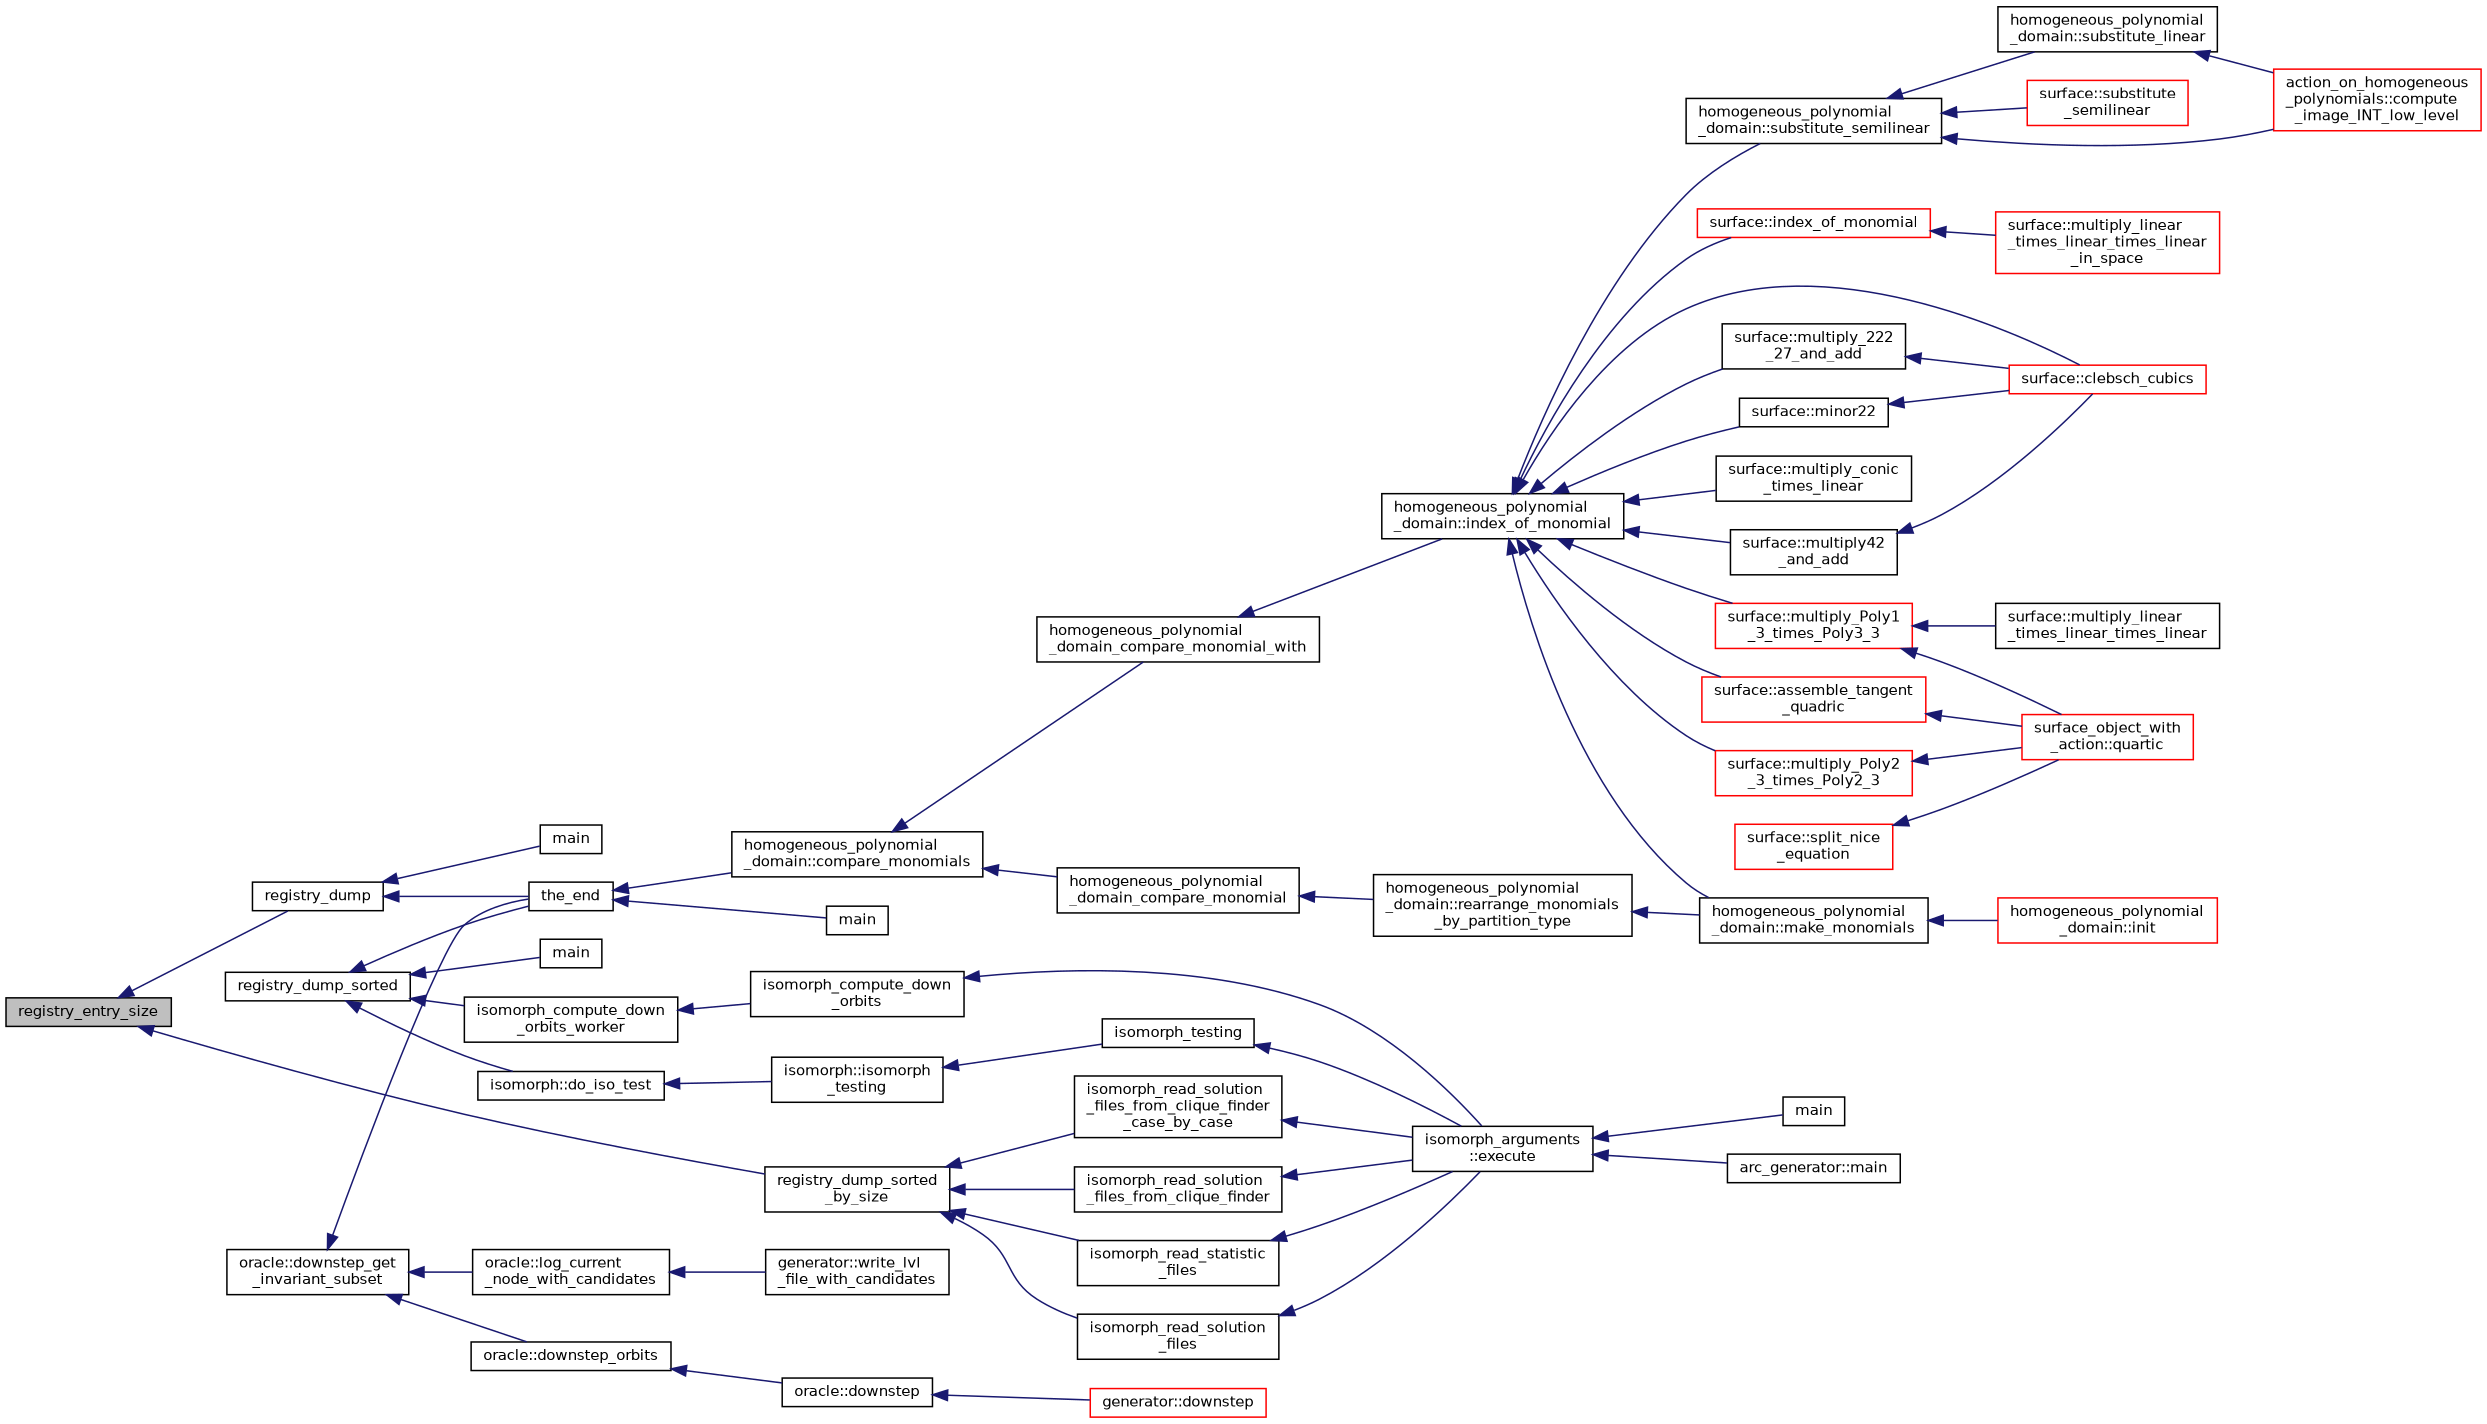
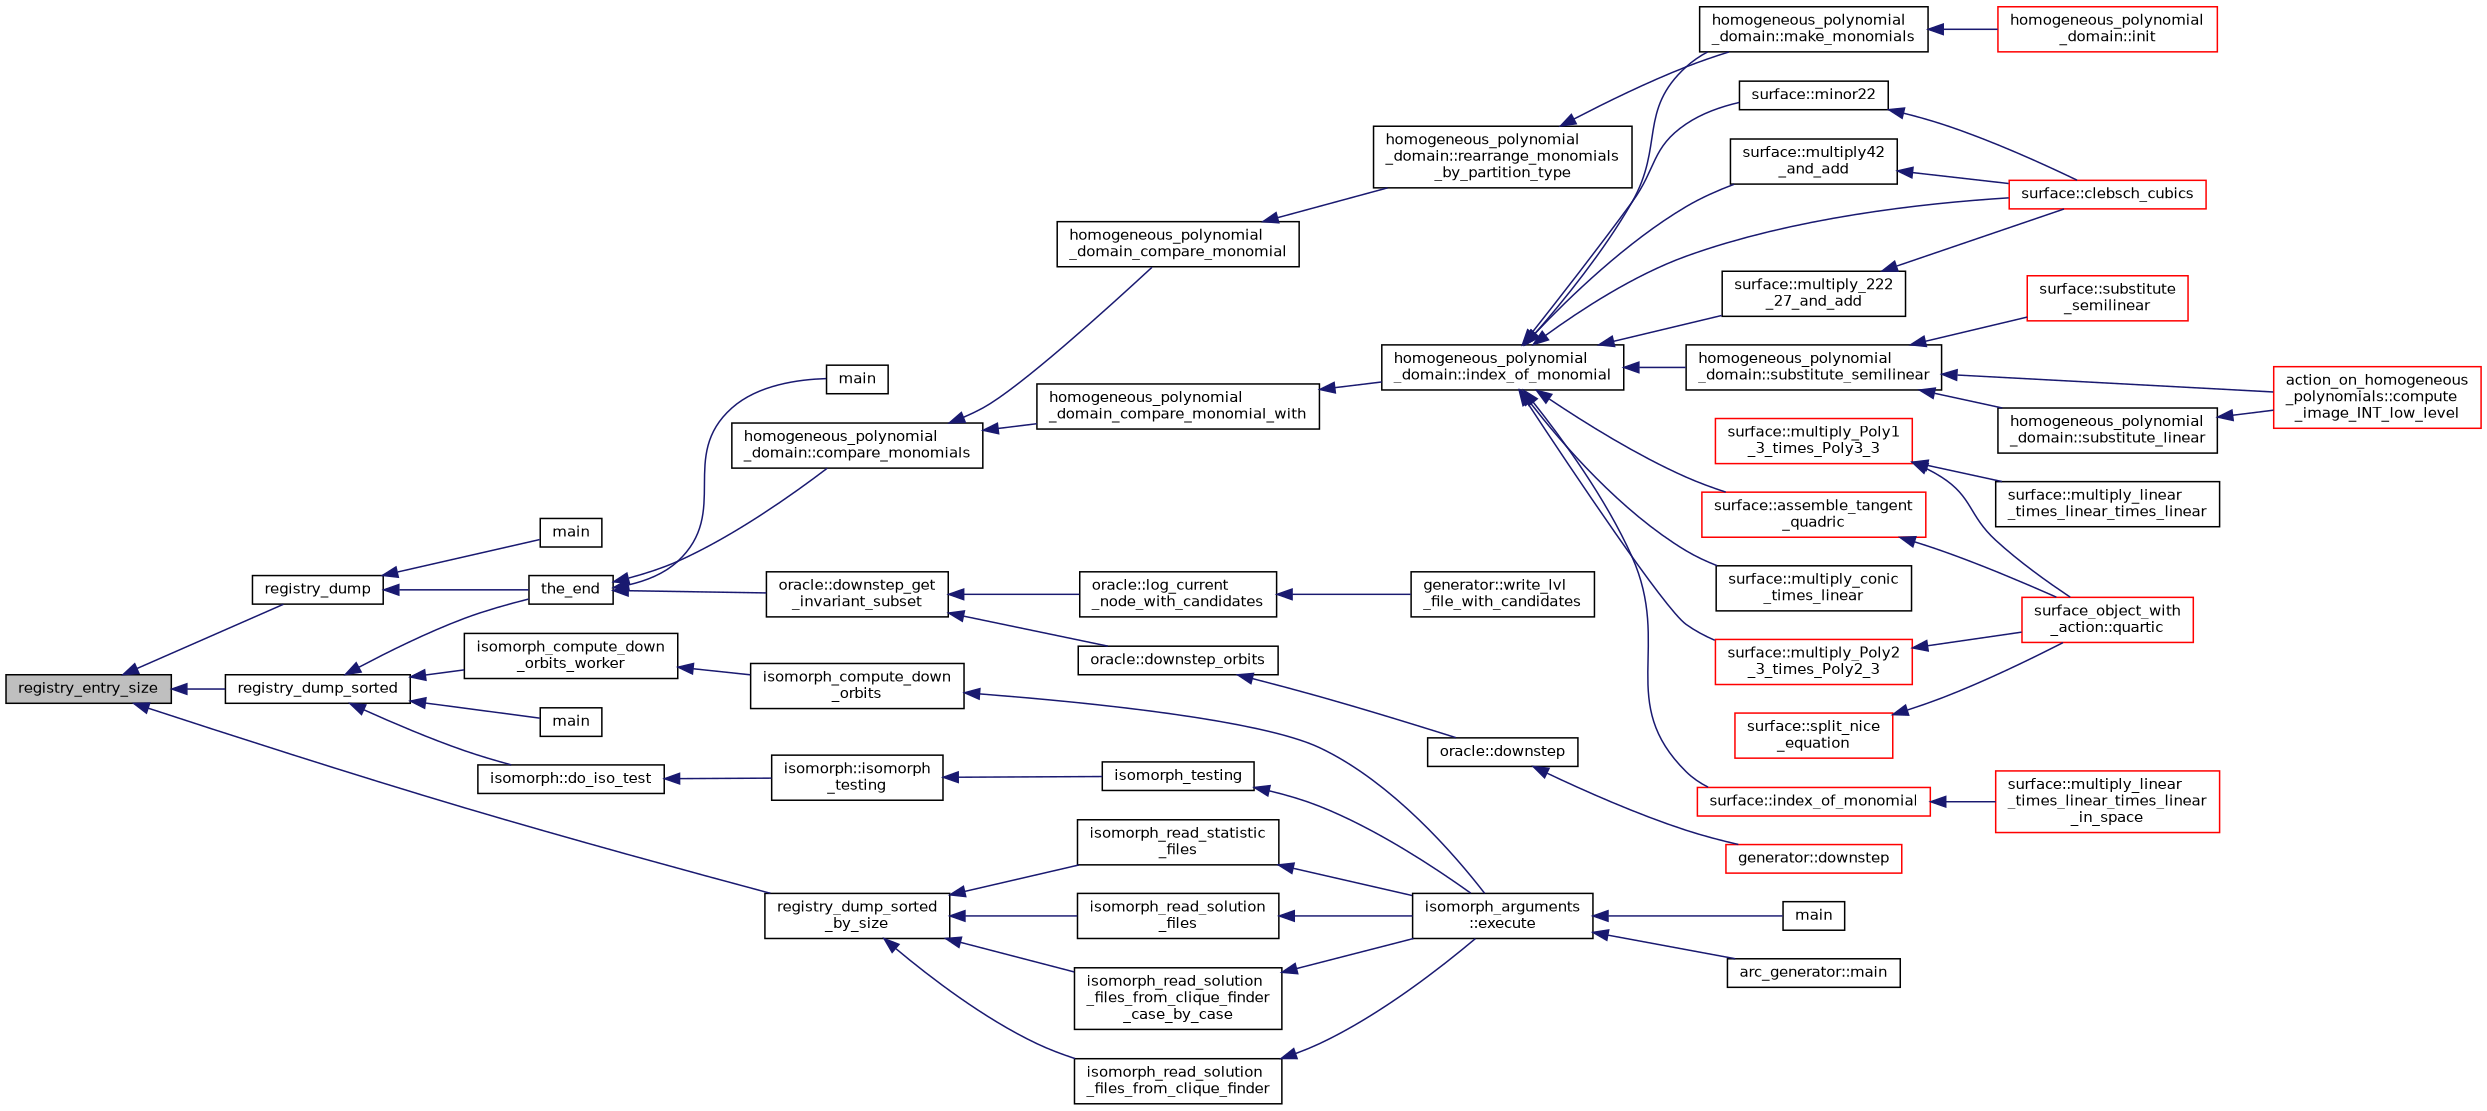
(1651, 576) -> none
none -> (206, 689)
(406, 1045) -> (697, 592)
